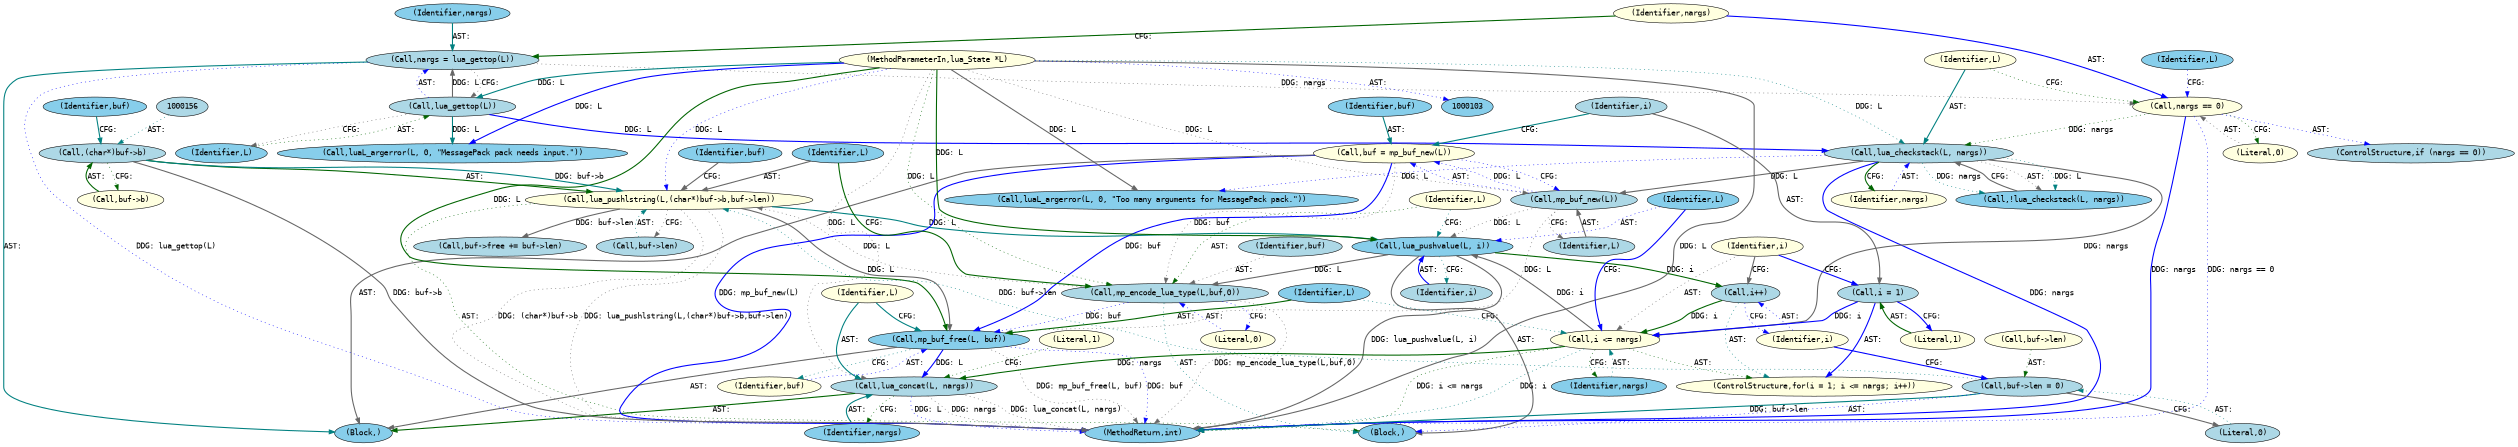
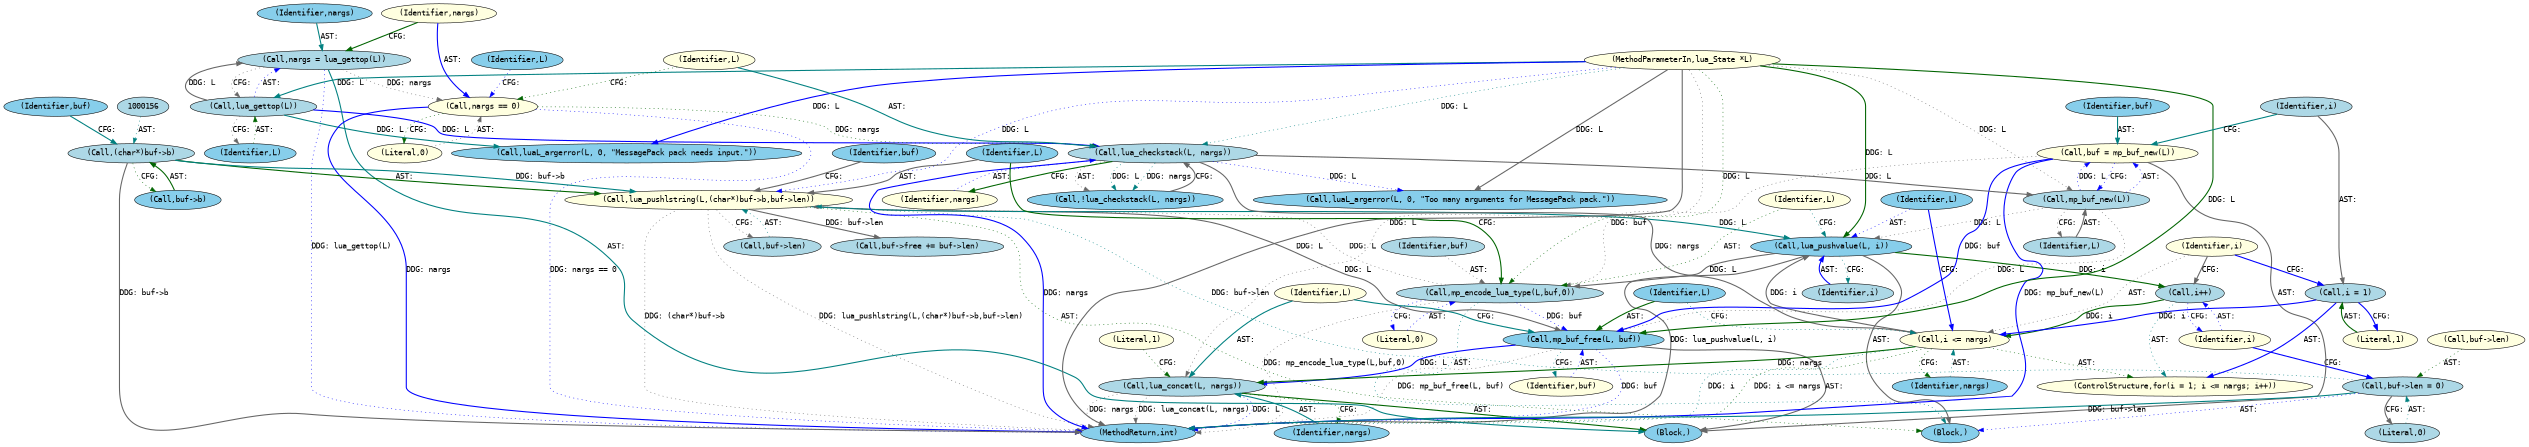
(1467, 107) -> none
(2411, 153) -> none
(121, 200) -> (178, 200)
